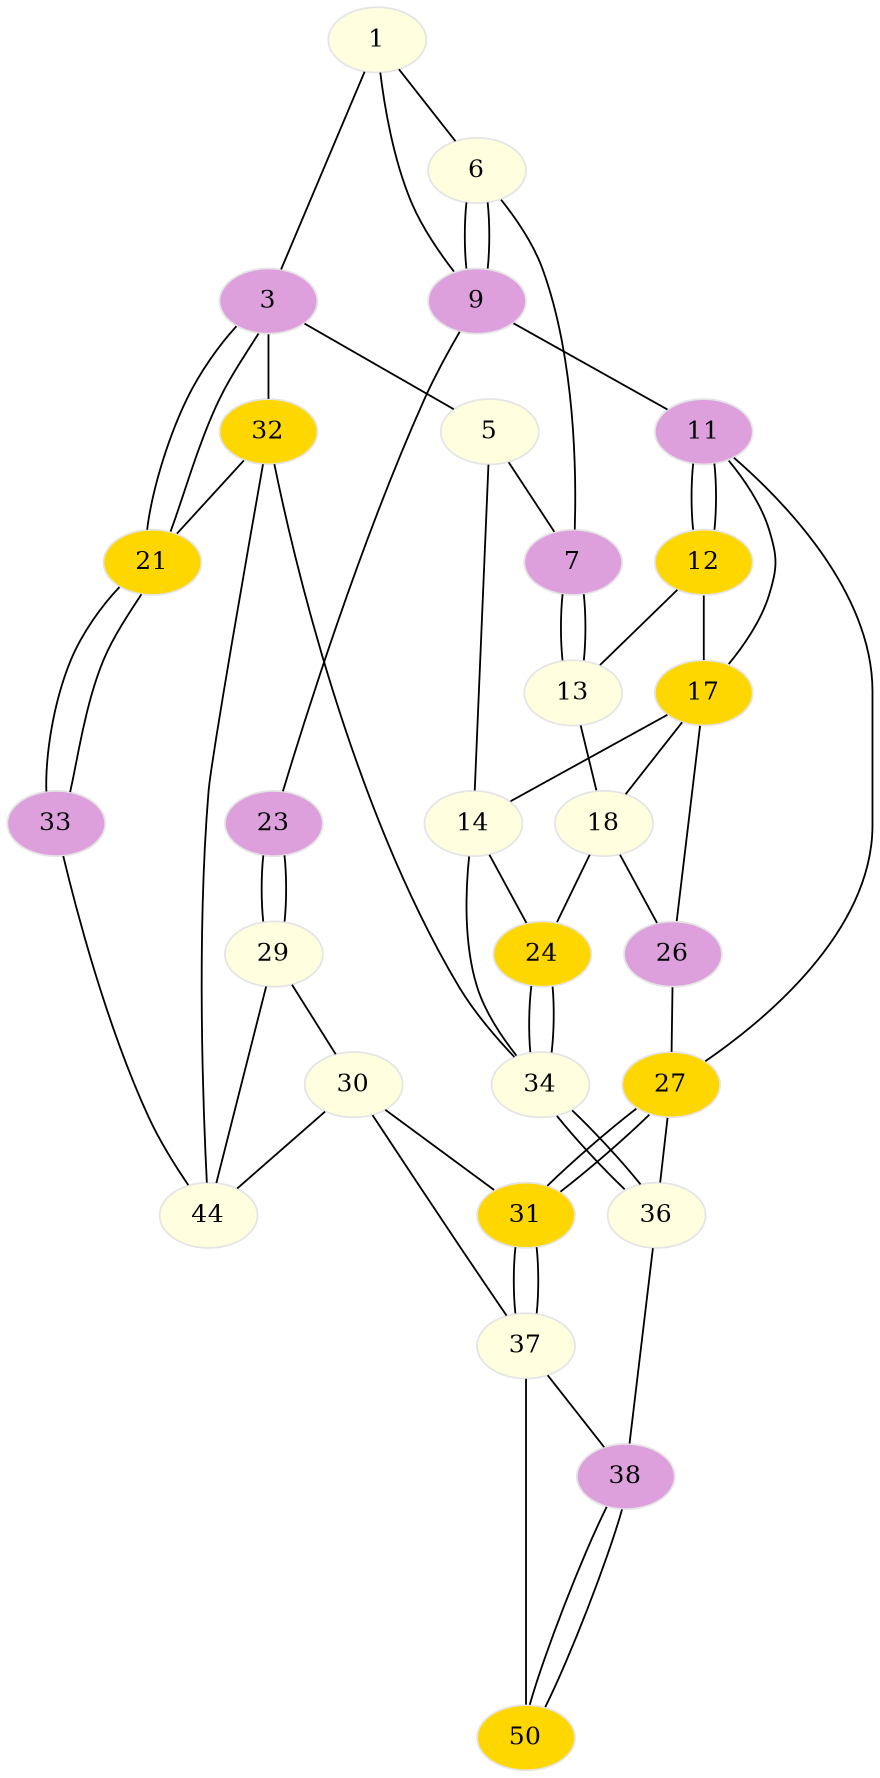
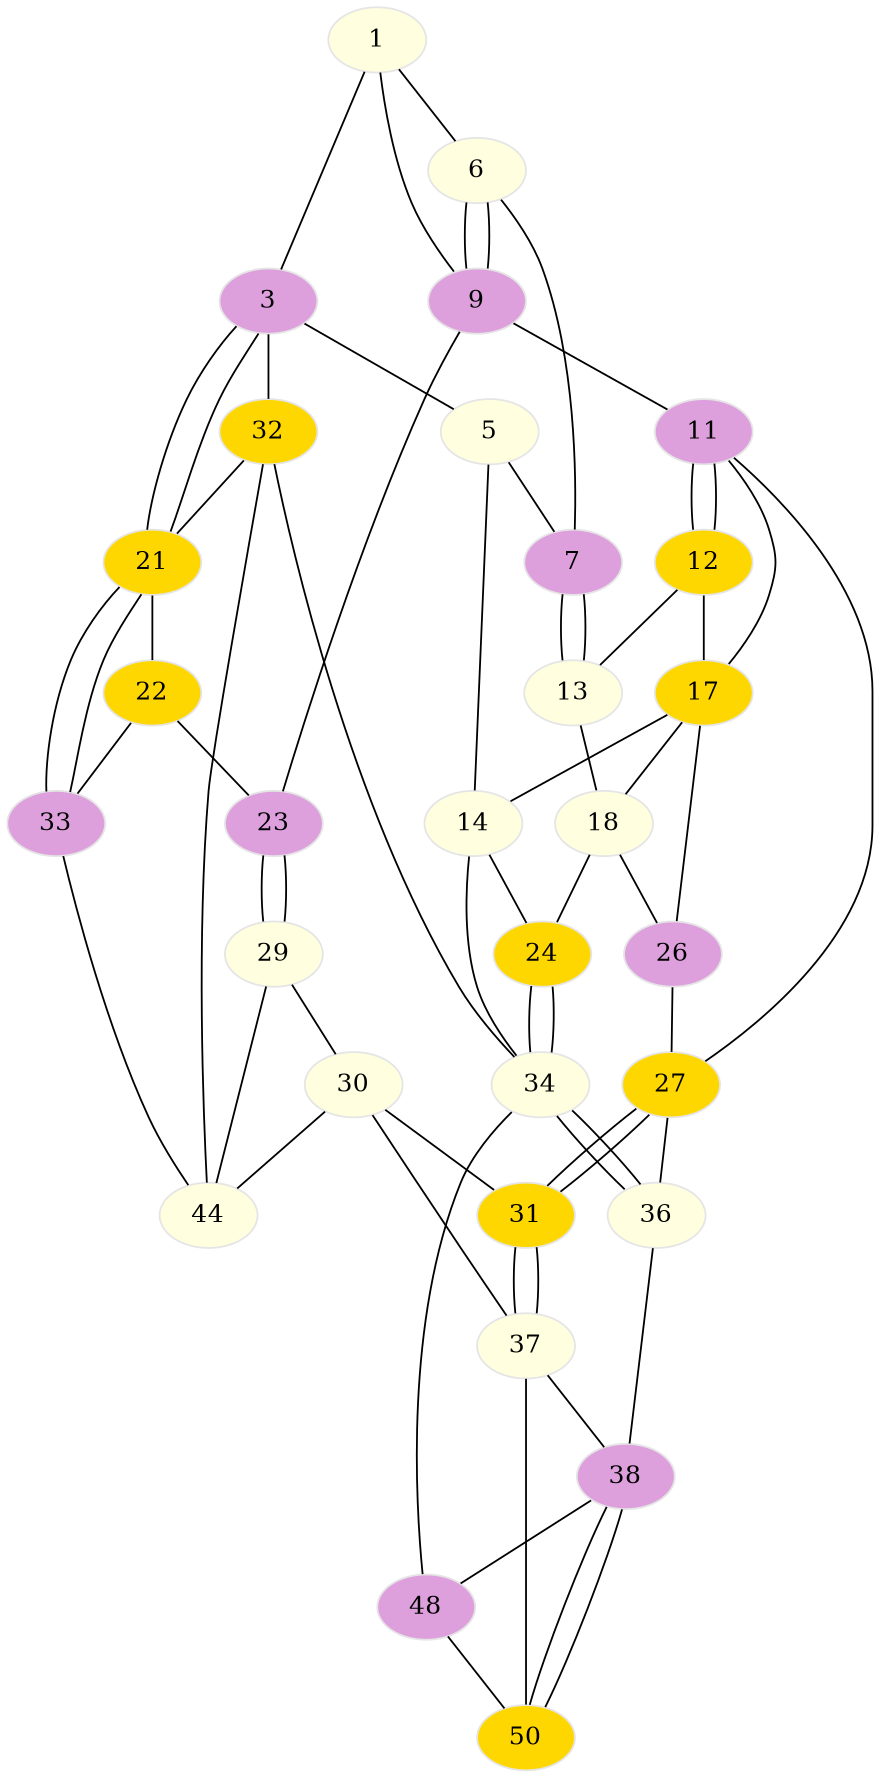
none -> (152, 693)
none -> (426, 1607)
